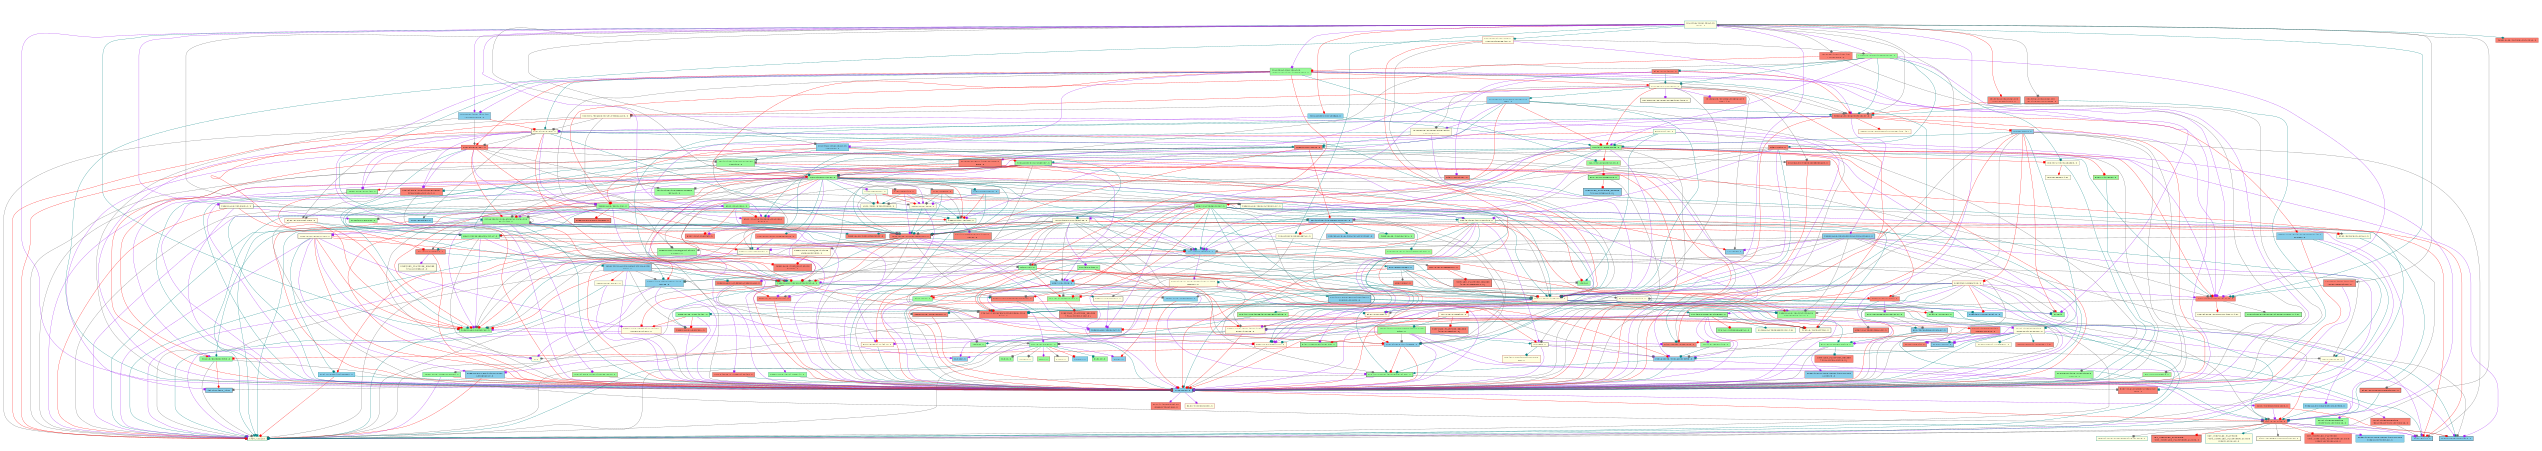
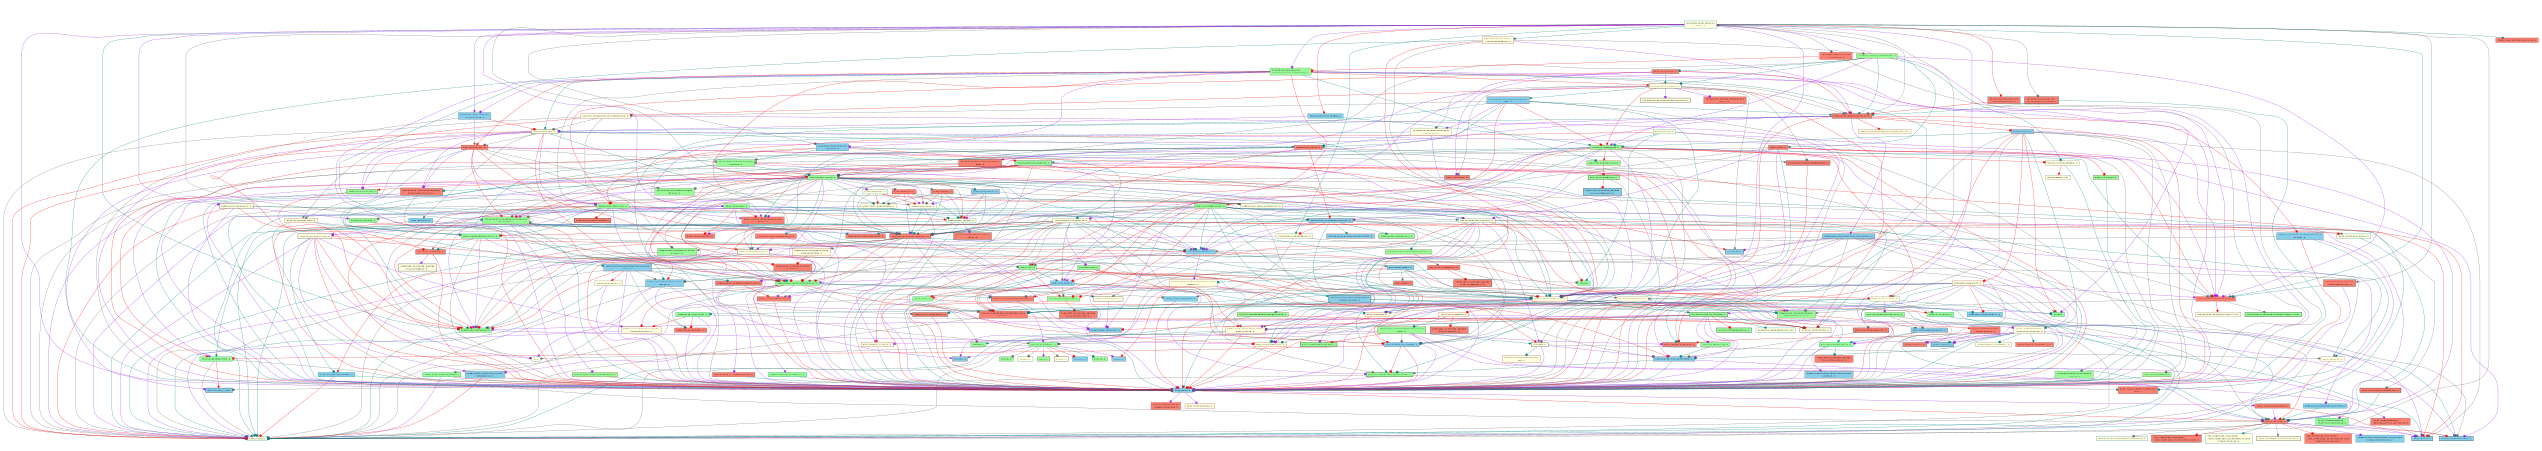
(1698, 237) -> (1488, 95)
(1321, 257) -> (1425, 259)
(1885, 299) -> (1885, 299)
